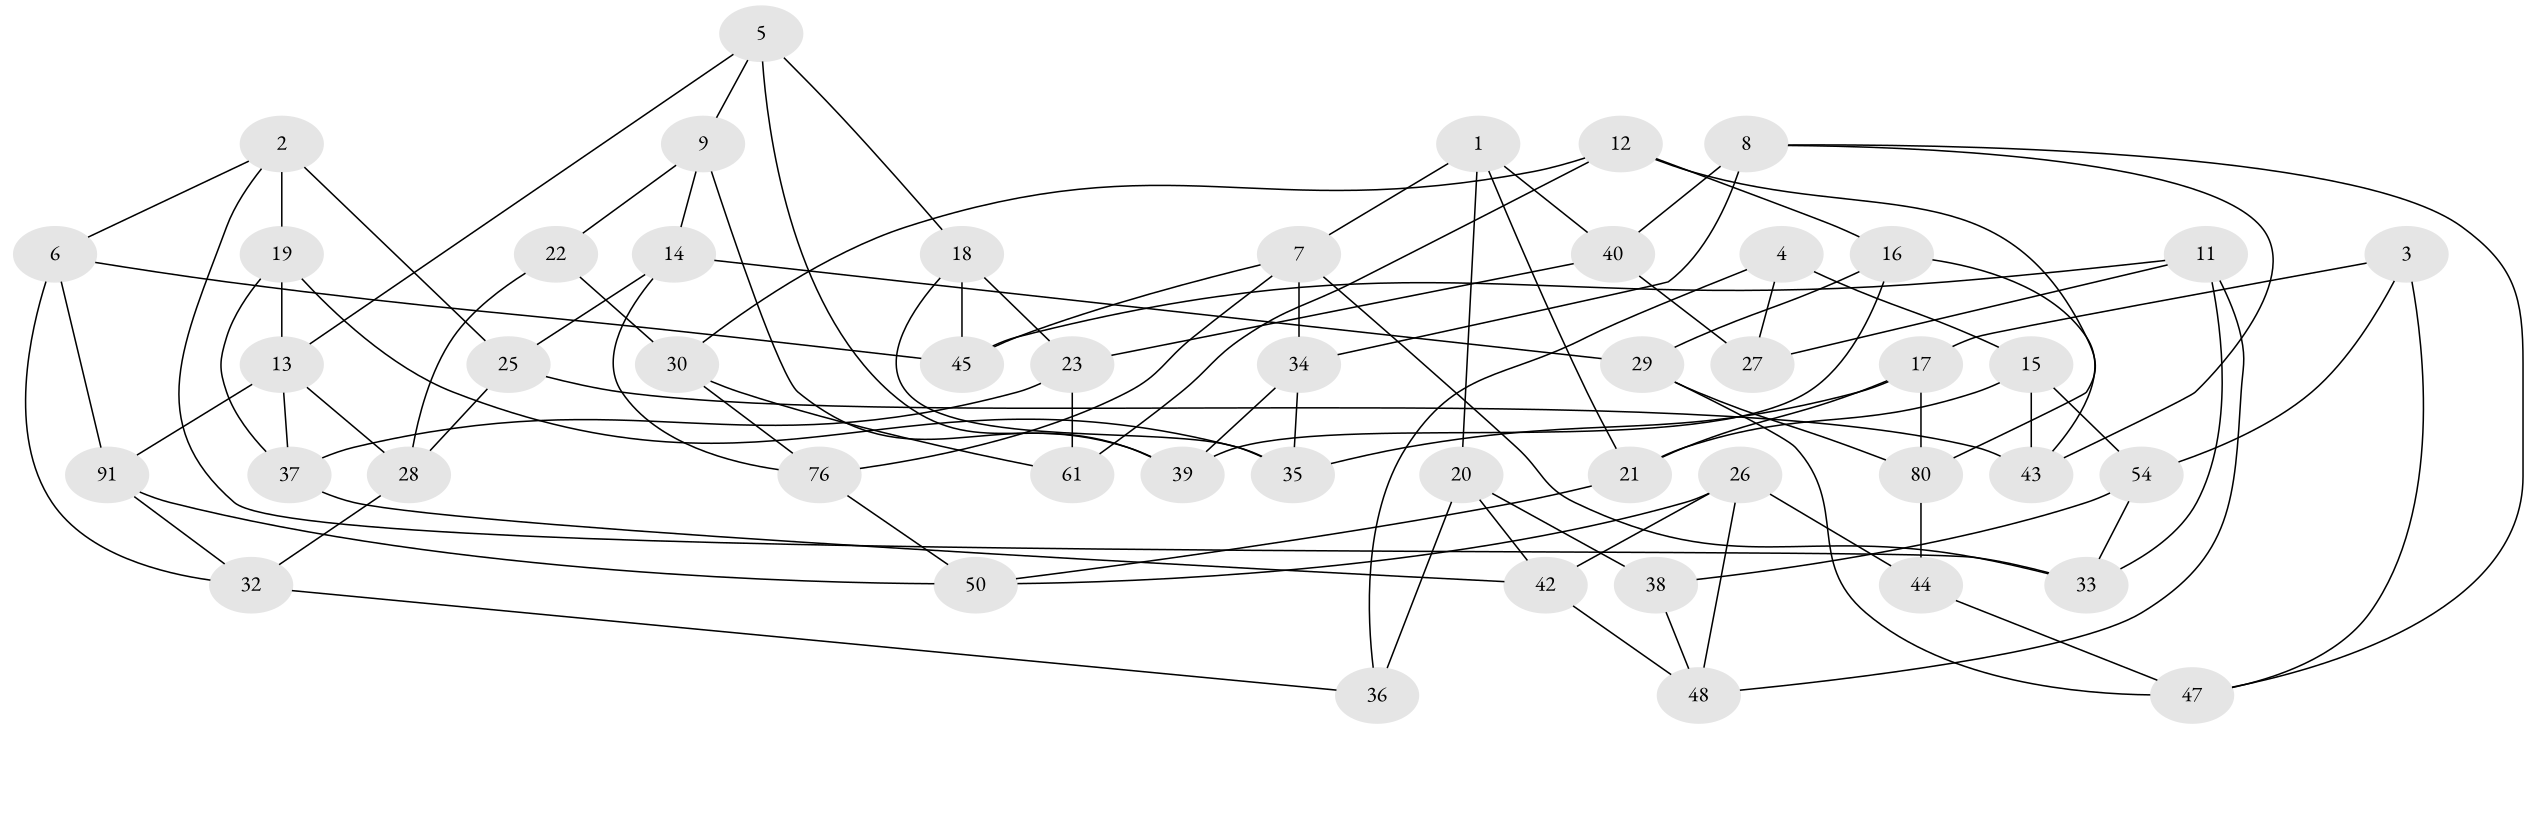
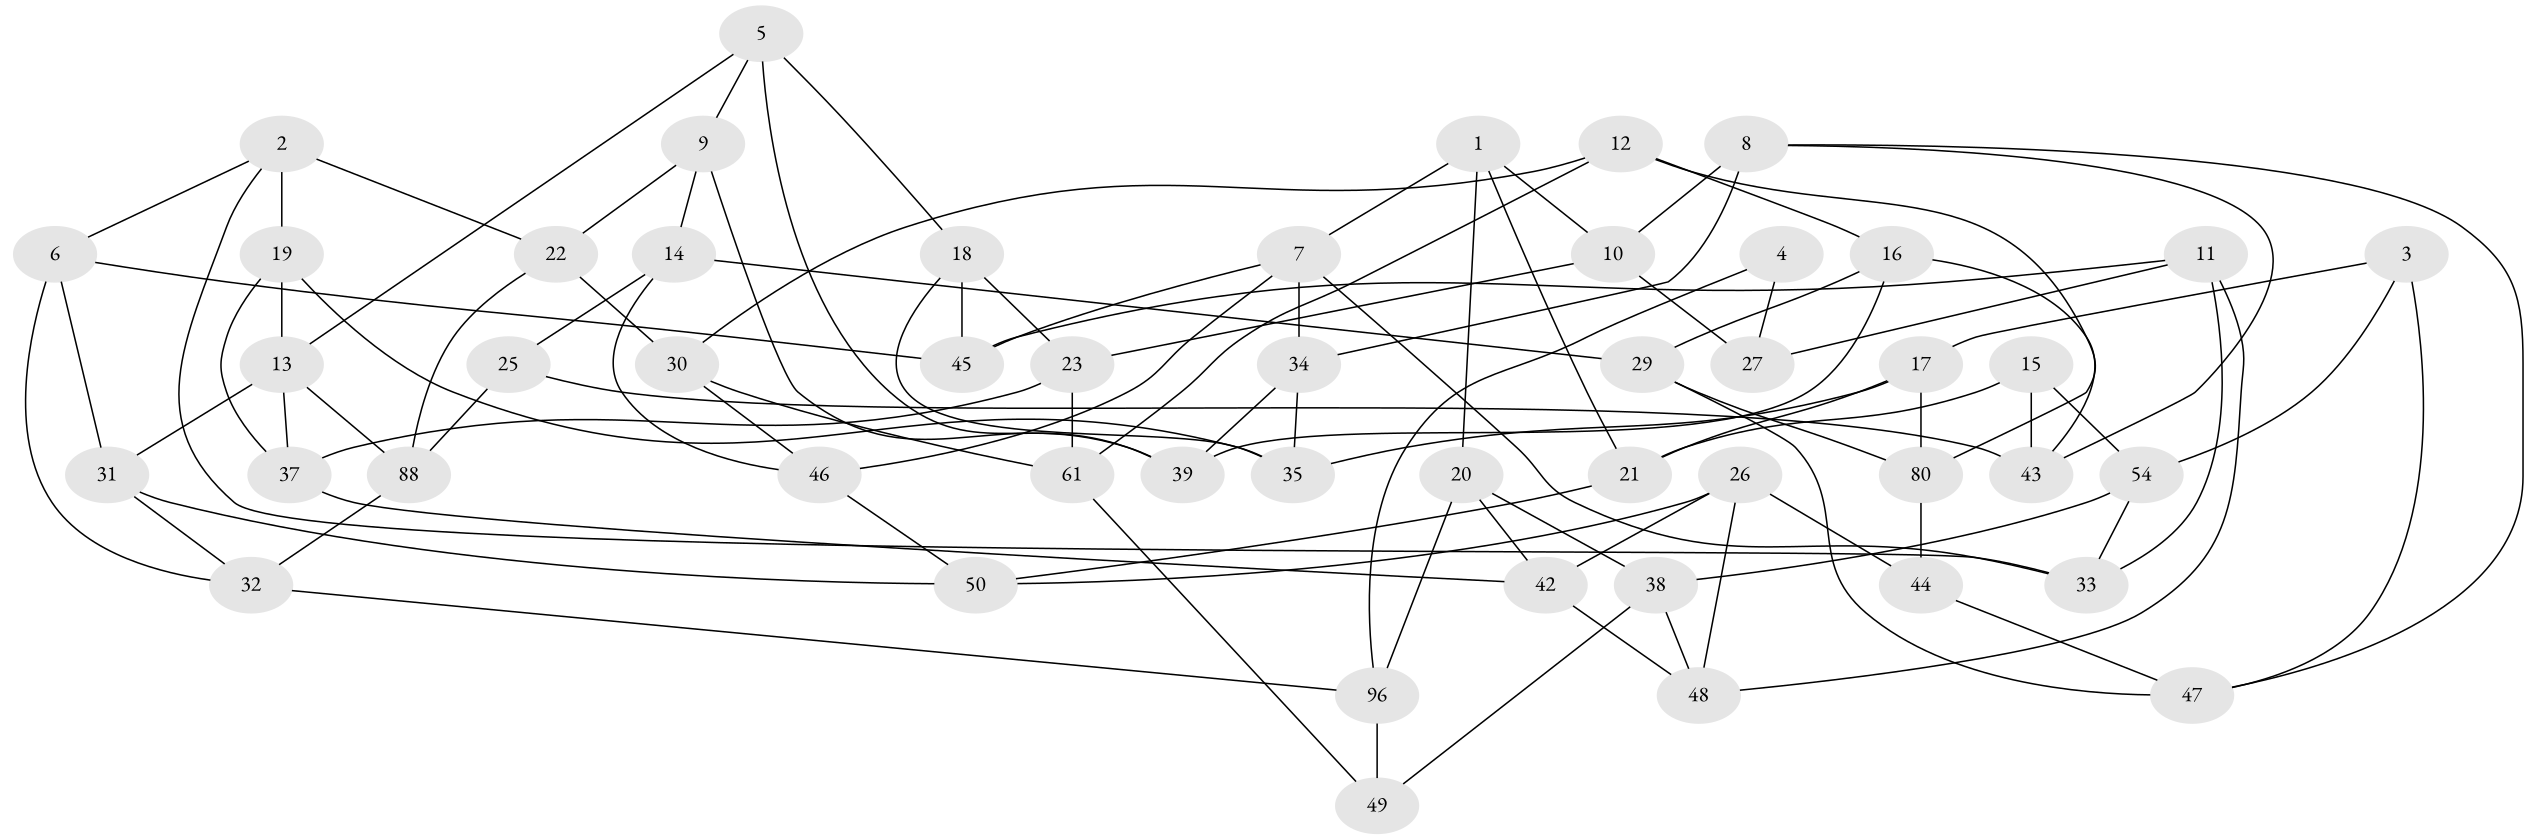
(395, 254) -> (419, 199)
(1613, 254) -> (1613, 254)
(1906, 309) -> none
(107, 475) -> (107, 475)
(409, 475) -> (409, 475)
(819, 475) -> (819, 475)
(1377, 696) -> (1377, 696)
none -> (1377, 806)
